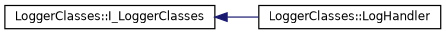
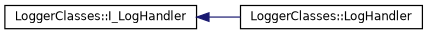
(110, 17) -> (101, 17)
